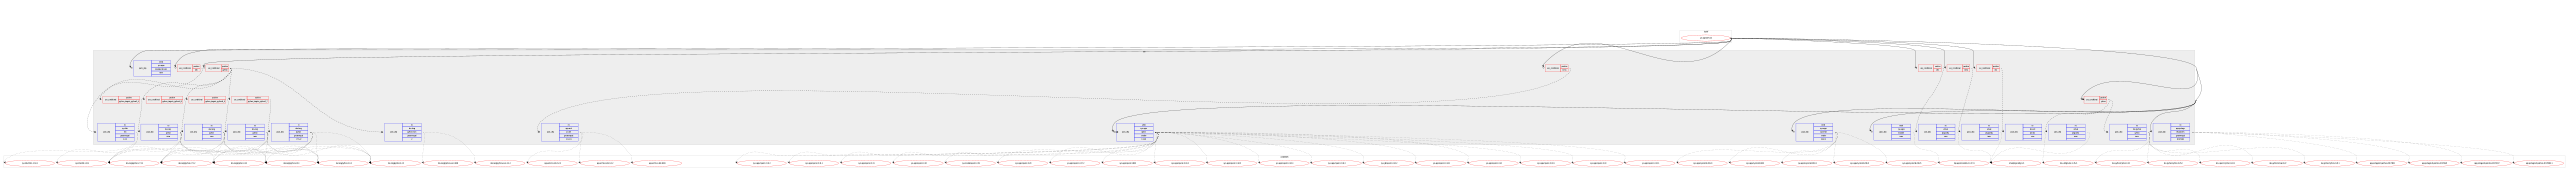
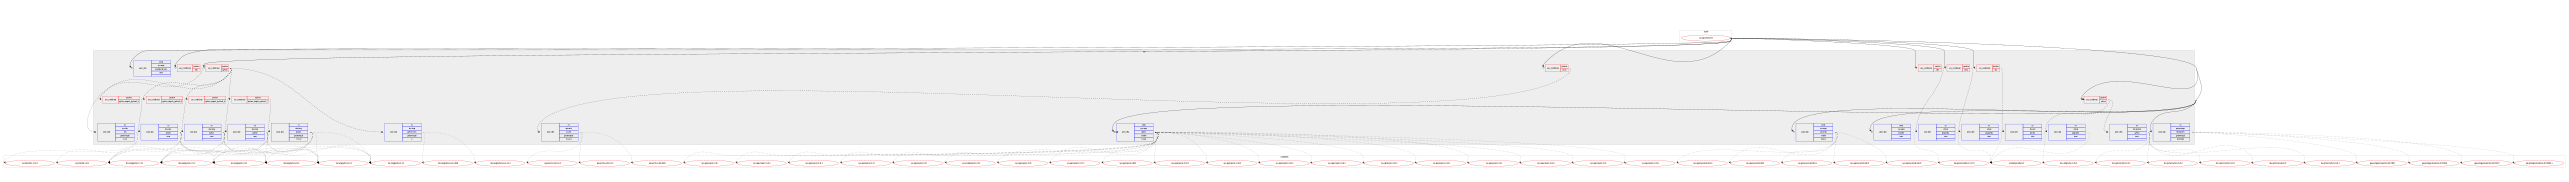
(1706, 38) -> (1706, 38)
none -> (709, 163)
